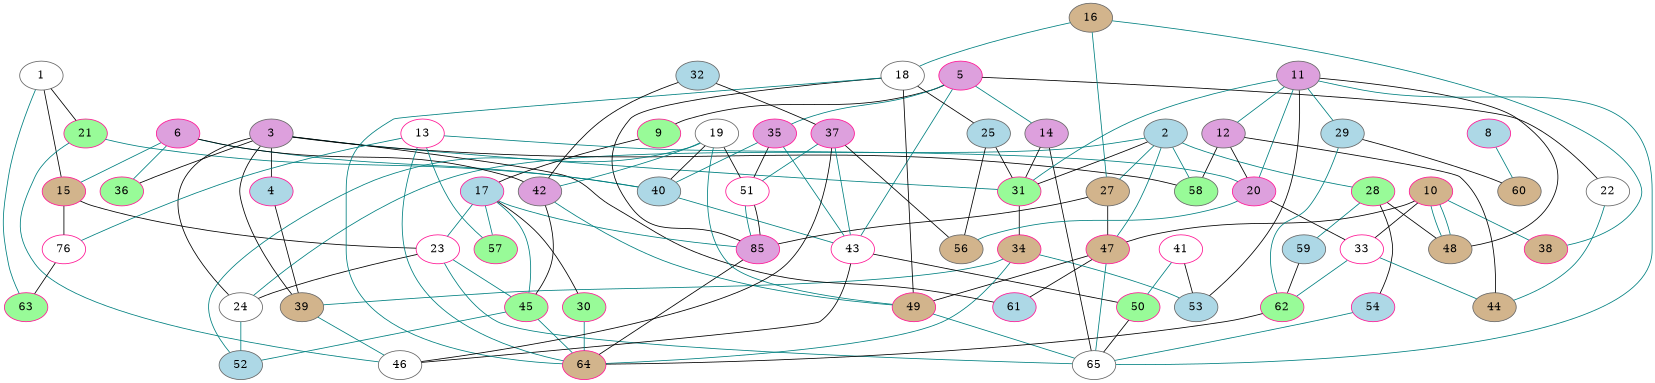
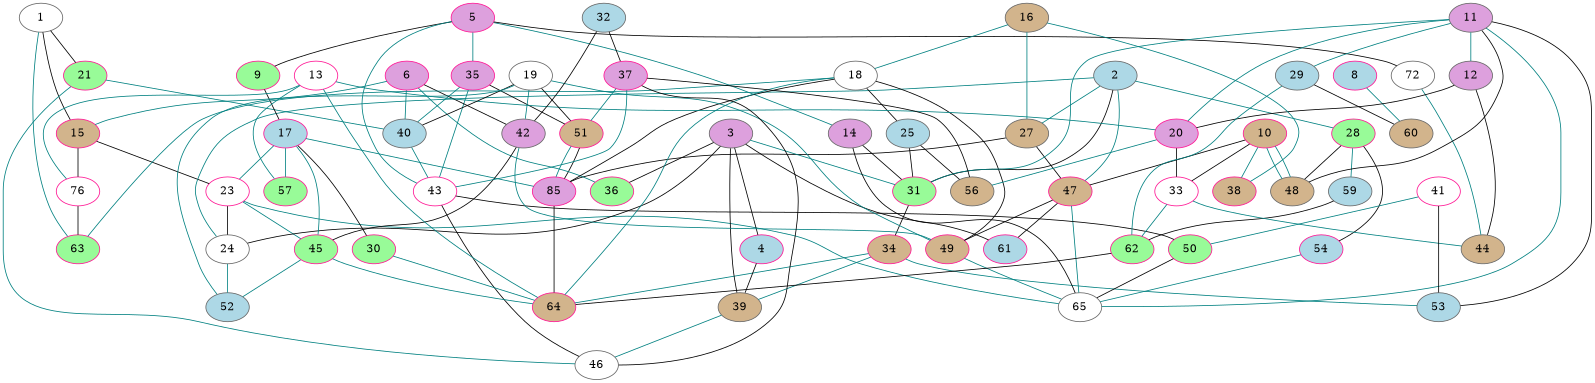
none -> (515, 91)
(747, 191) -> (581, 133)
(1196, 191) -> none
(1608, 191) -> (1413, 76)
